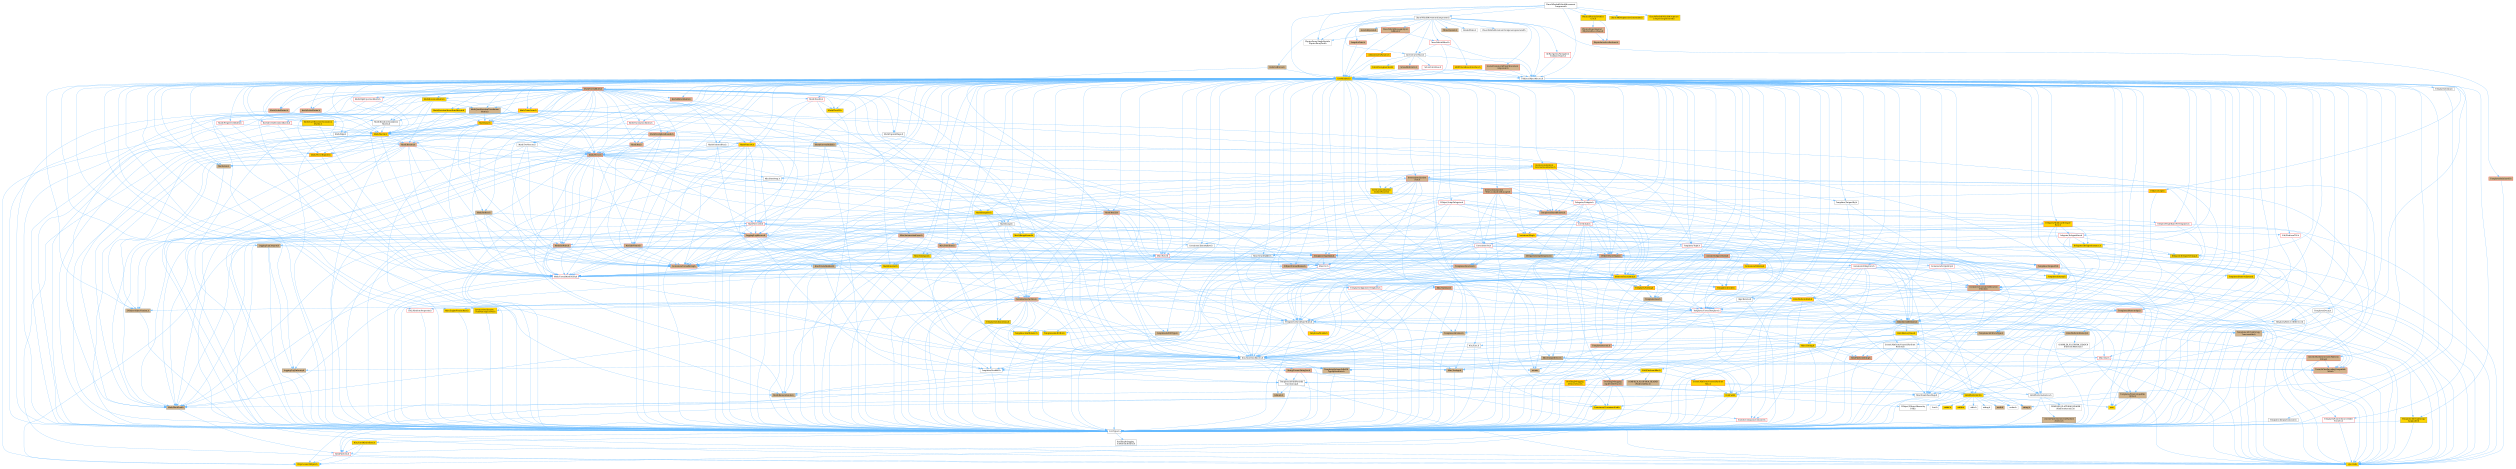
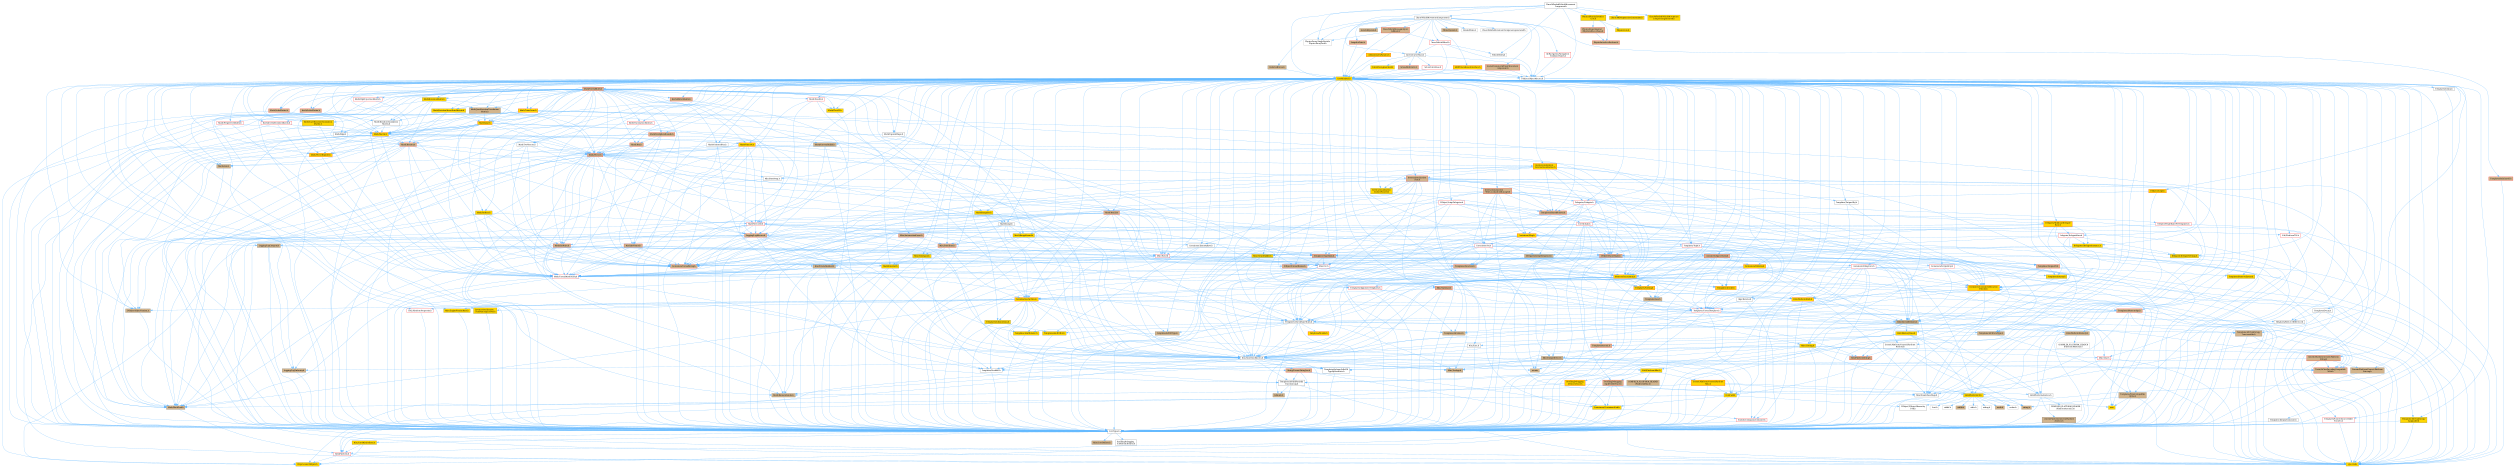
none -> (1623, 30)
none -> (1498, 55)
(989, 121) -> (1234, 189)
(484, 213) -> (484, 213)
(1262, 256) -> (1262, 256)
(1984, 288) -> (1984, 288)
(1027, 299) -> (1027, 299)
(1336, 370) -> (1336, 370)
none -> (2367, 370)
(1947, 408) -> (1947, 408)
(1961, 408) -> (1961, 408)
none -> (1102, 443)
